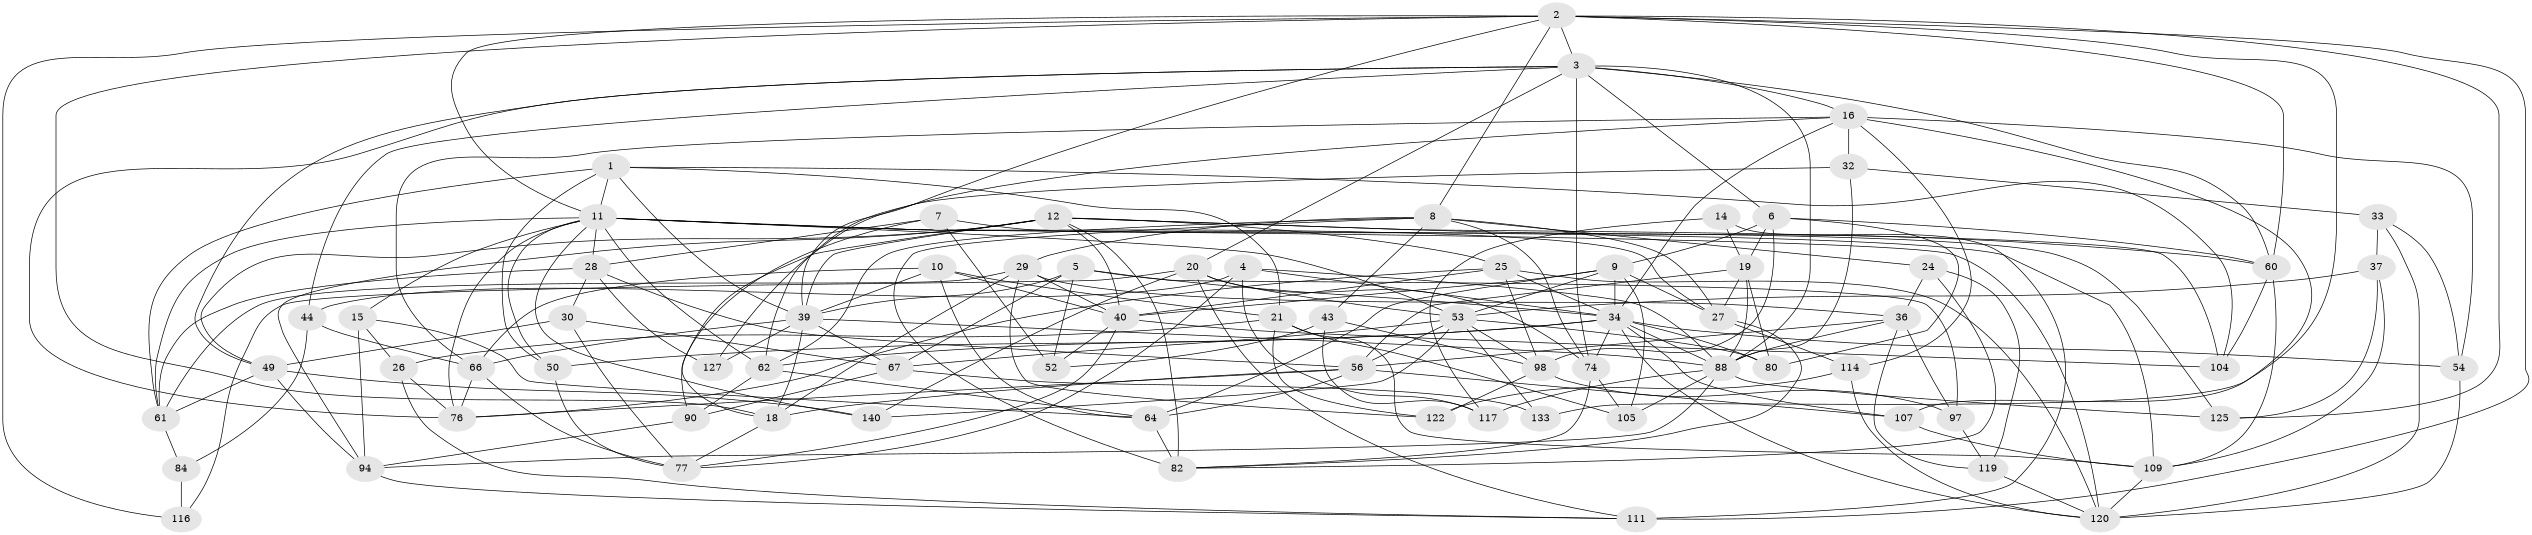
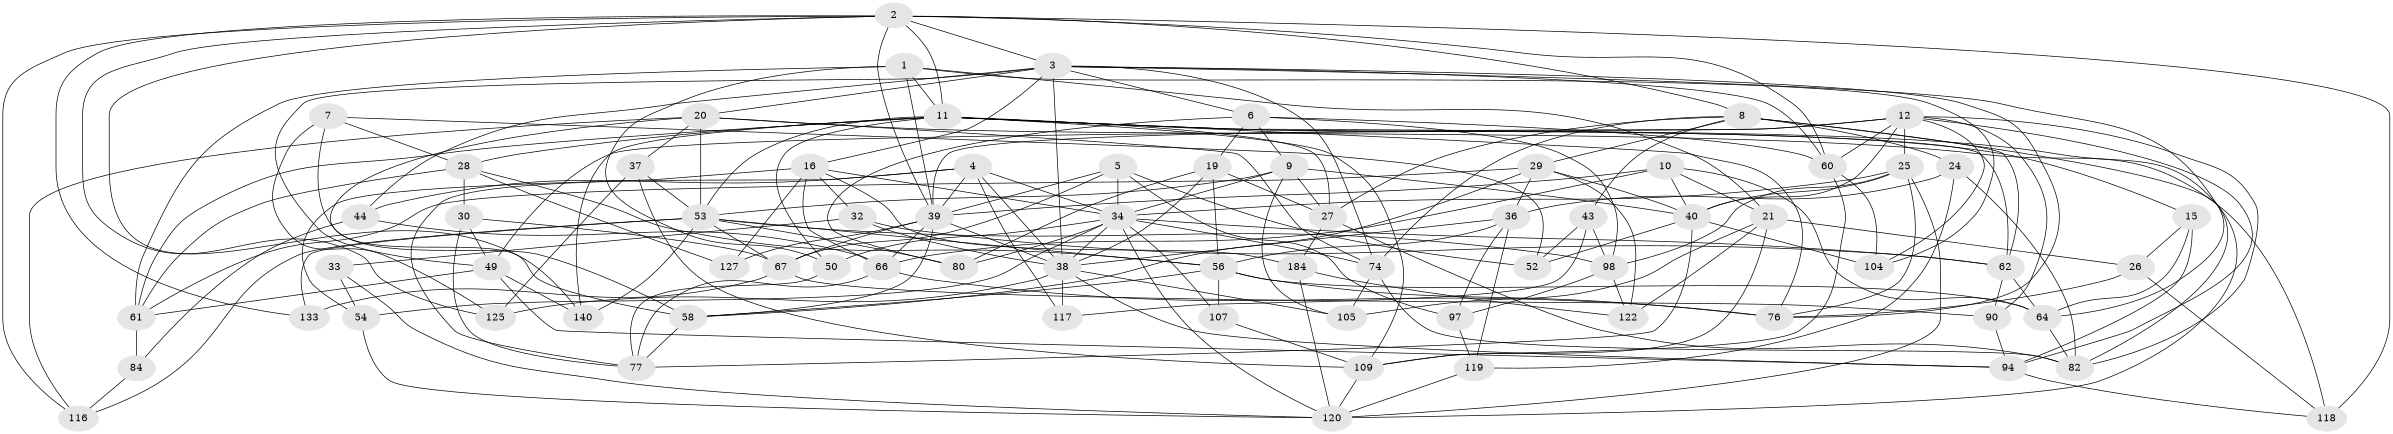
none -> (954, 192)
(1721, 217) -> none
(2377, 242) -> (668, 141)
none -> (296, 256)
(2305, 268) -> none
(1374, 316) -> (1980, 101)
(1721, 368) -> (1063, 267)
(1850, 368) -> (1297, 267)
(772, 419) -> (688, 318)
(1637, 519) -> (2327, 419)
